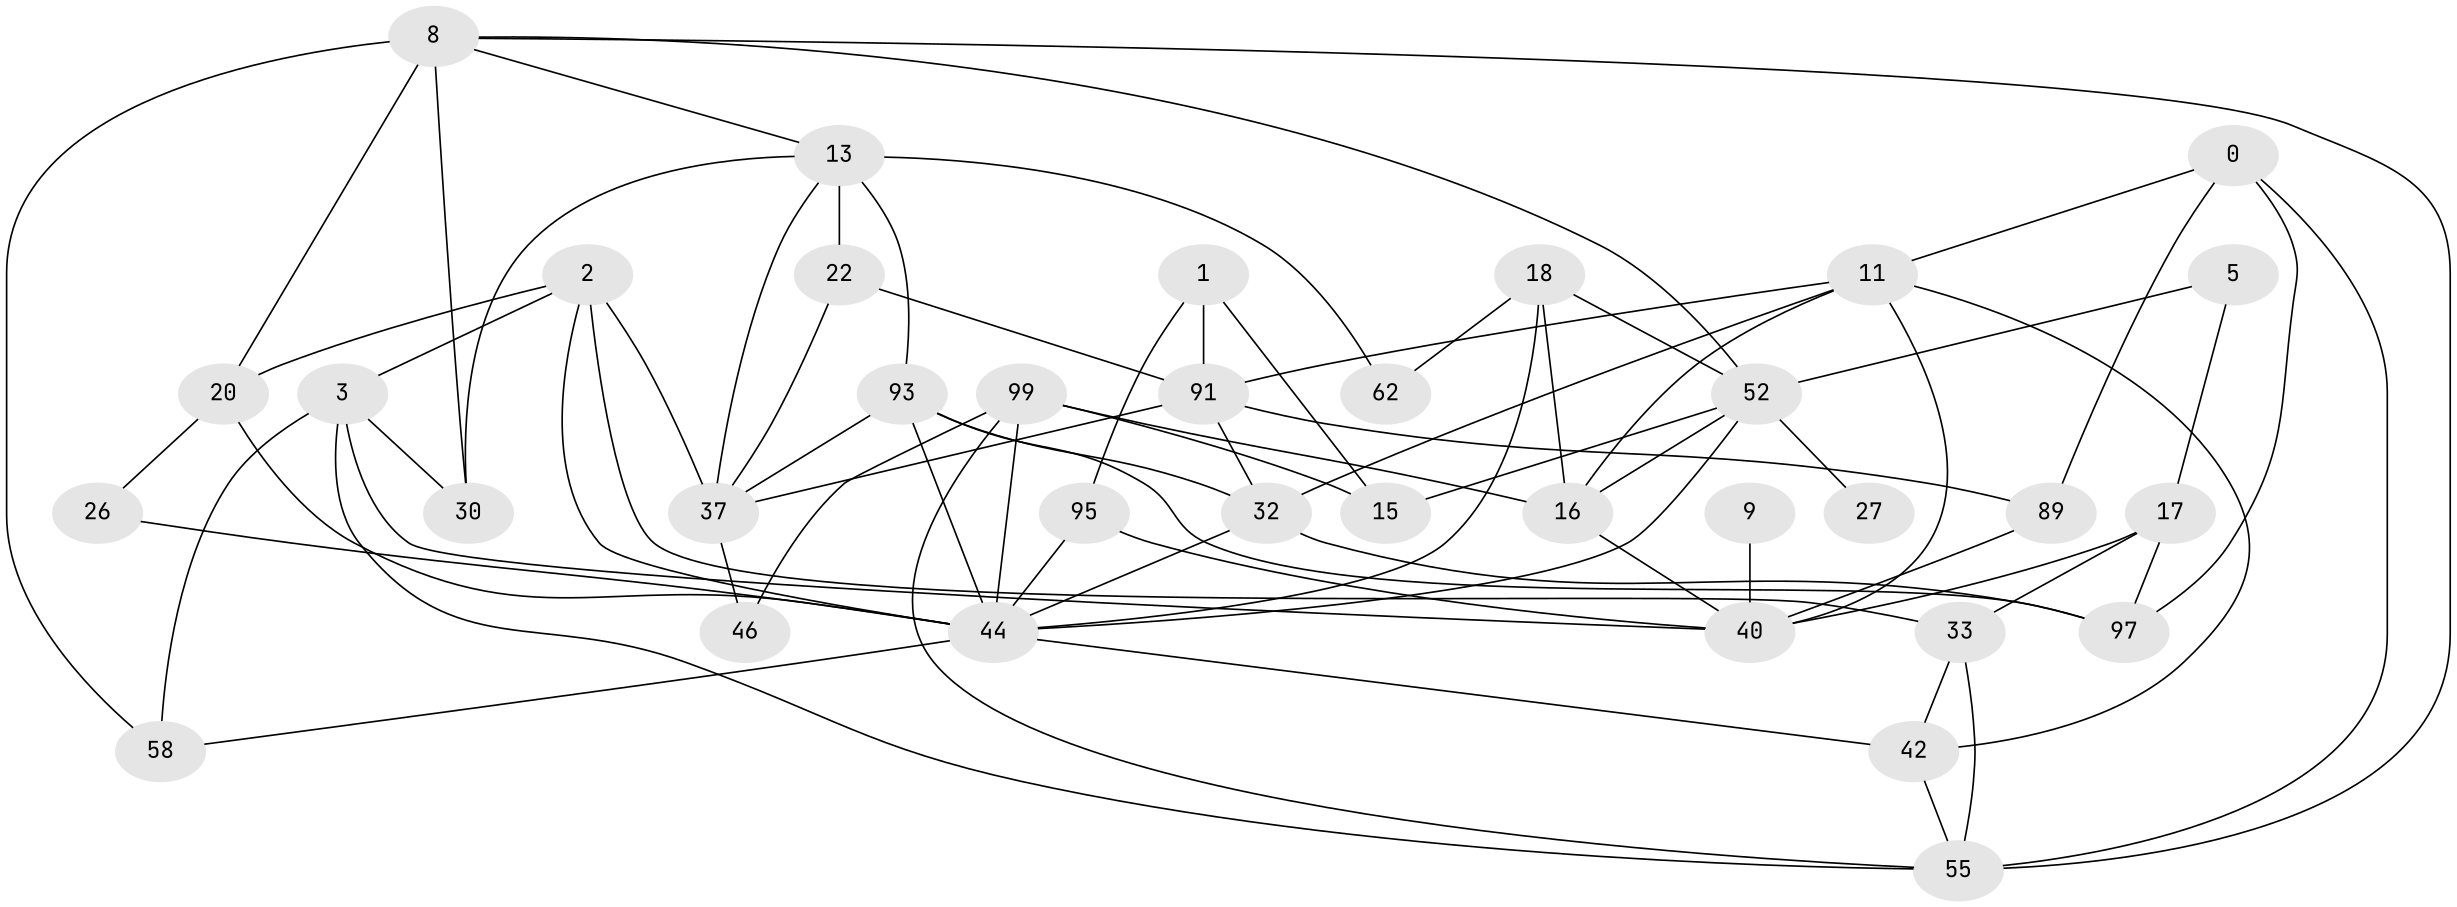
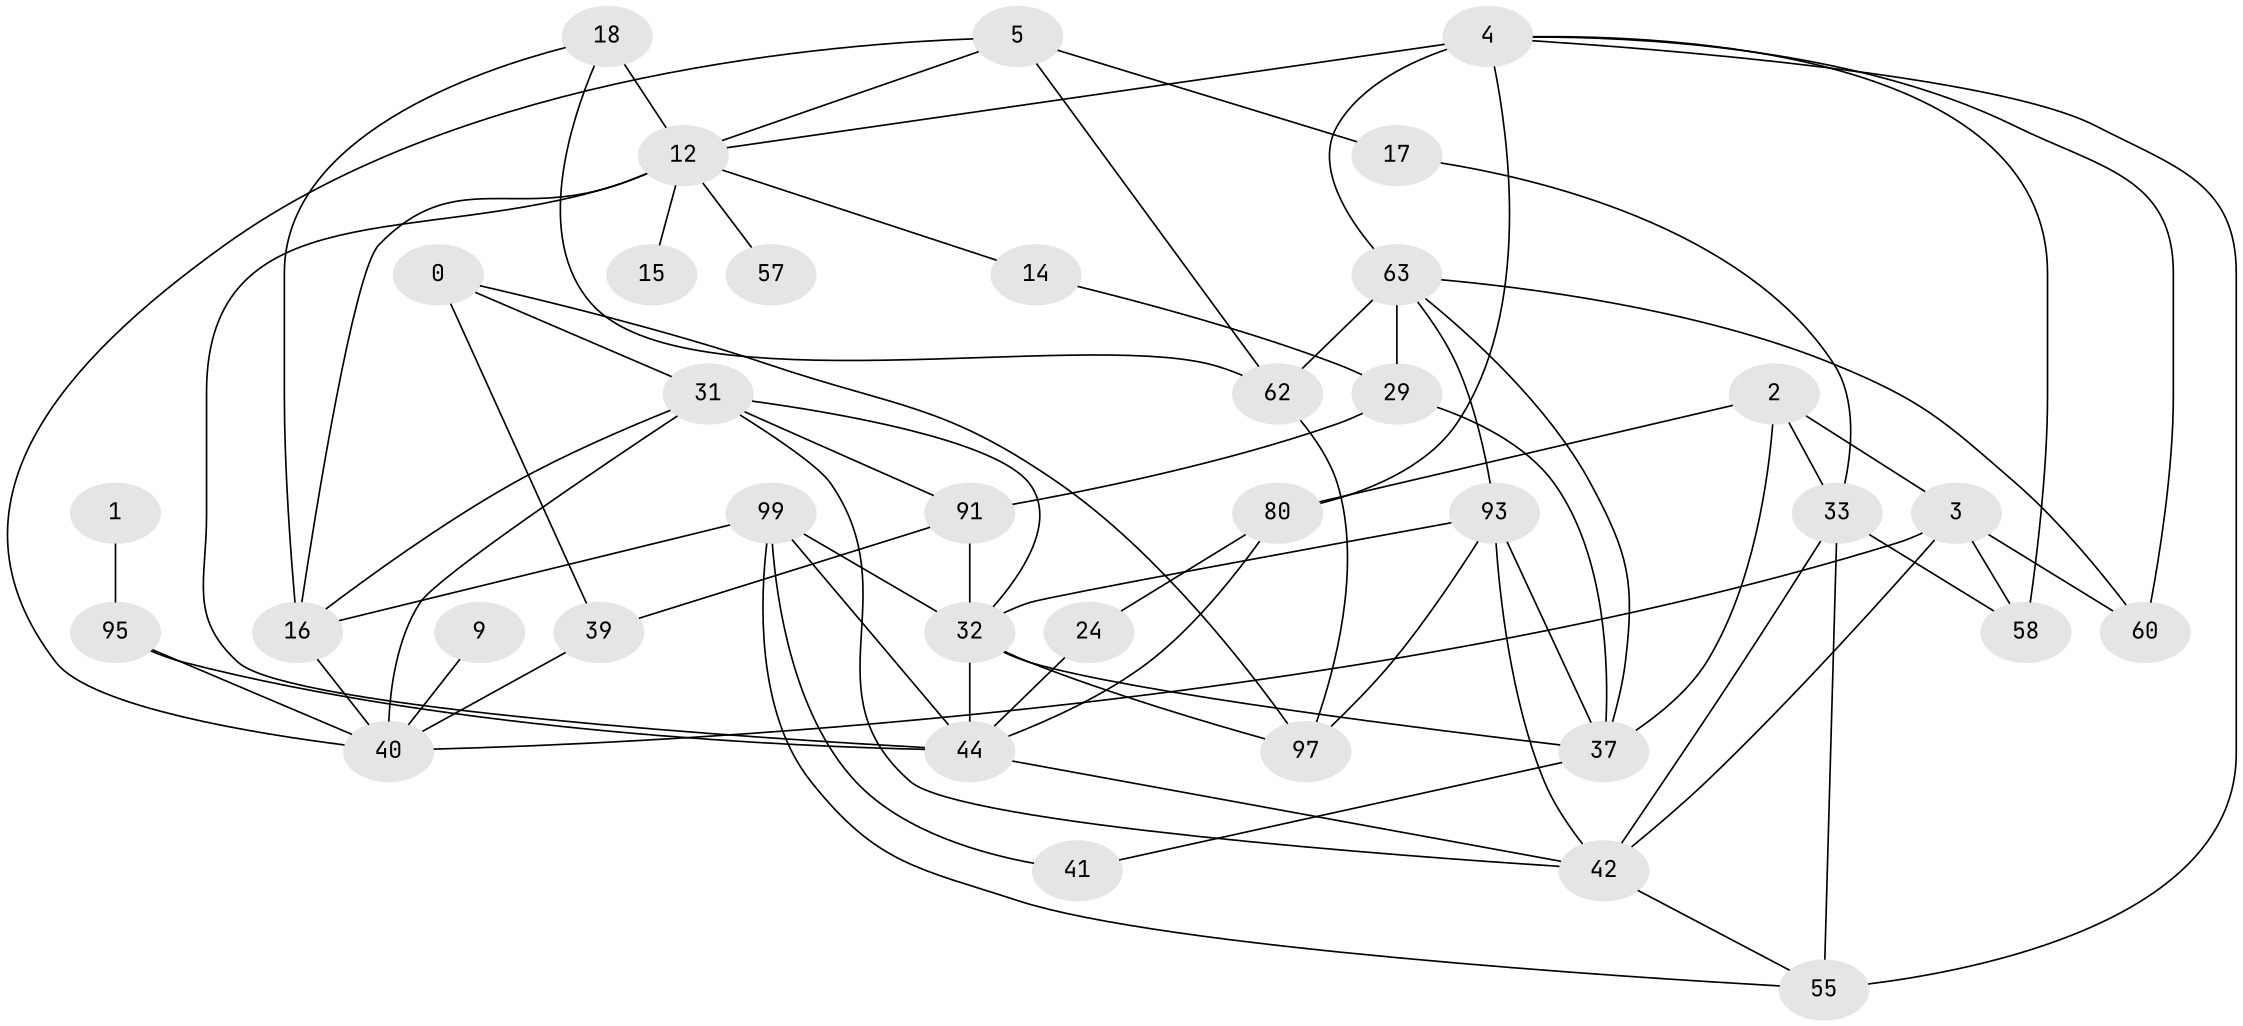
(434, 36) -> (1488, 36)
(839, 156) -> (1397, 275)
none -> (1148, 215)
(839, 275) -> (1397, 394)
none -> (1036, 275)
(1872, 275) -> (708, 394)
(1204, 335) -> none
(224, 394) -> (1278, 513)
(1295, 394) -> none
(1757, 394) -> (683, 156)
(959, 454) -> (1294, 711)
(1252, 458) -> (874, 575)
(98, 513) -> (1089, 632)
(469, 513) -> (2145, 632)
(1869, 513) -> (771, 275)
(2051, 513) -> (599, 632)
(949, 517) -> (1519, 700)
(1436, 549) -> none
(637, 560) -> none
(2147, 573) -> (1347, 567)
(1975, 583) -> (212, 254)
(2387, 629) -> none
(745, 632) -> (1077, 871)
(577, 694) -> (1932, 573)
(1050, 787) -> (1789, 699)
